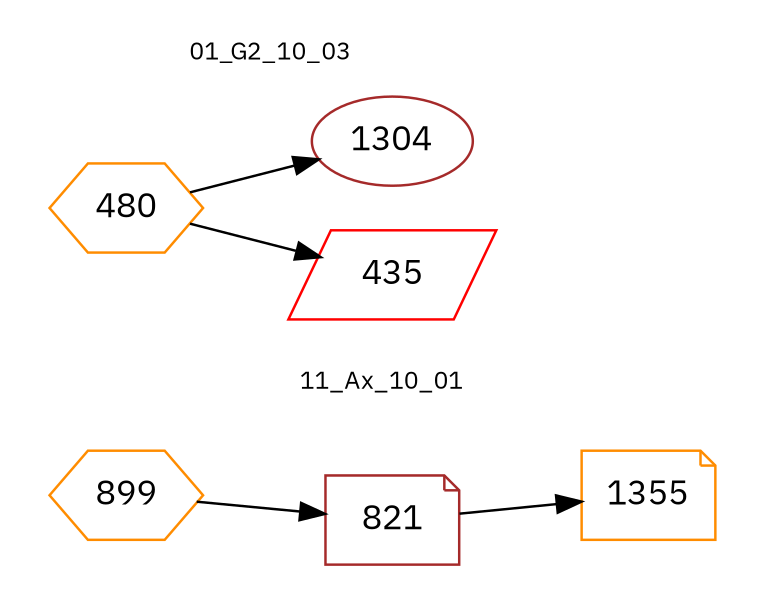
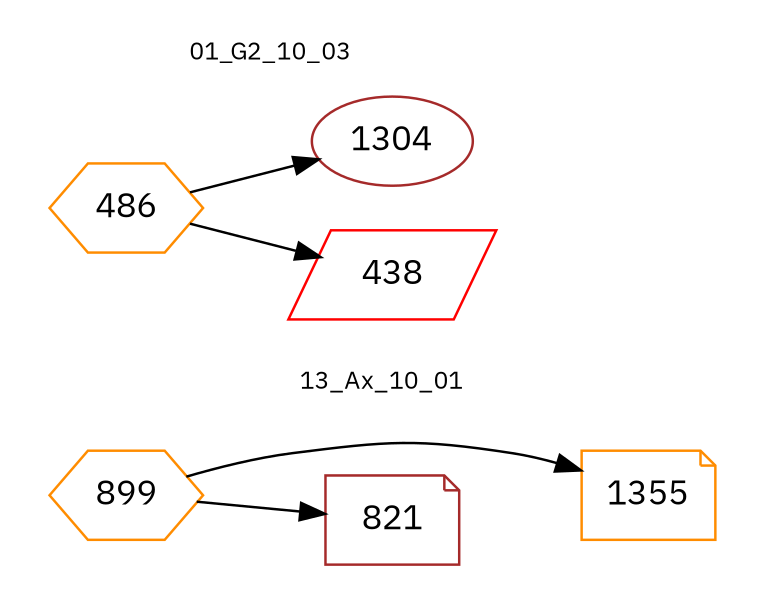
(126, 208) -> (126, 208)
(392, 275) -> (392, 275)
(383, 383) -> (383, 383)
(508, 509) -> (371, 445)
